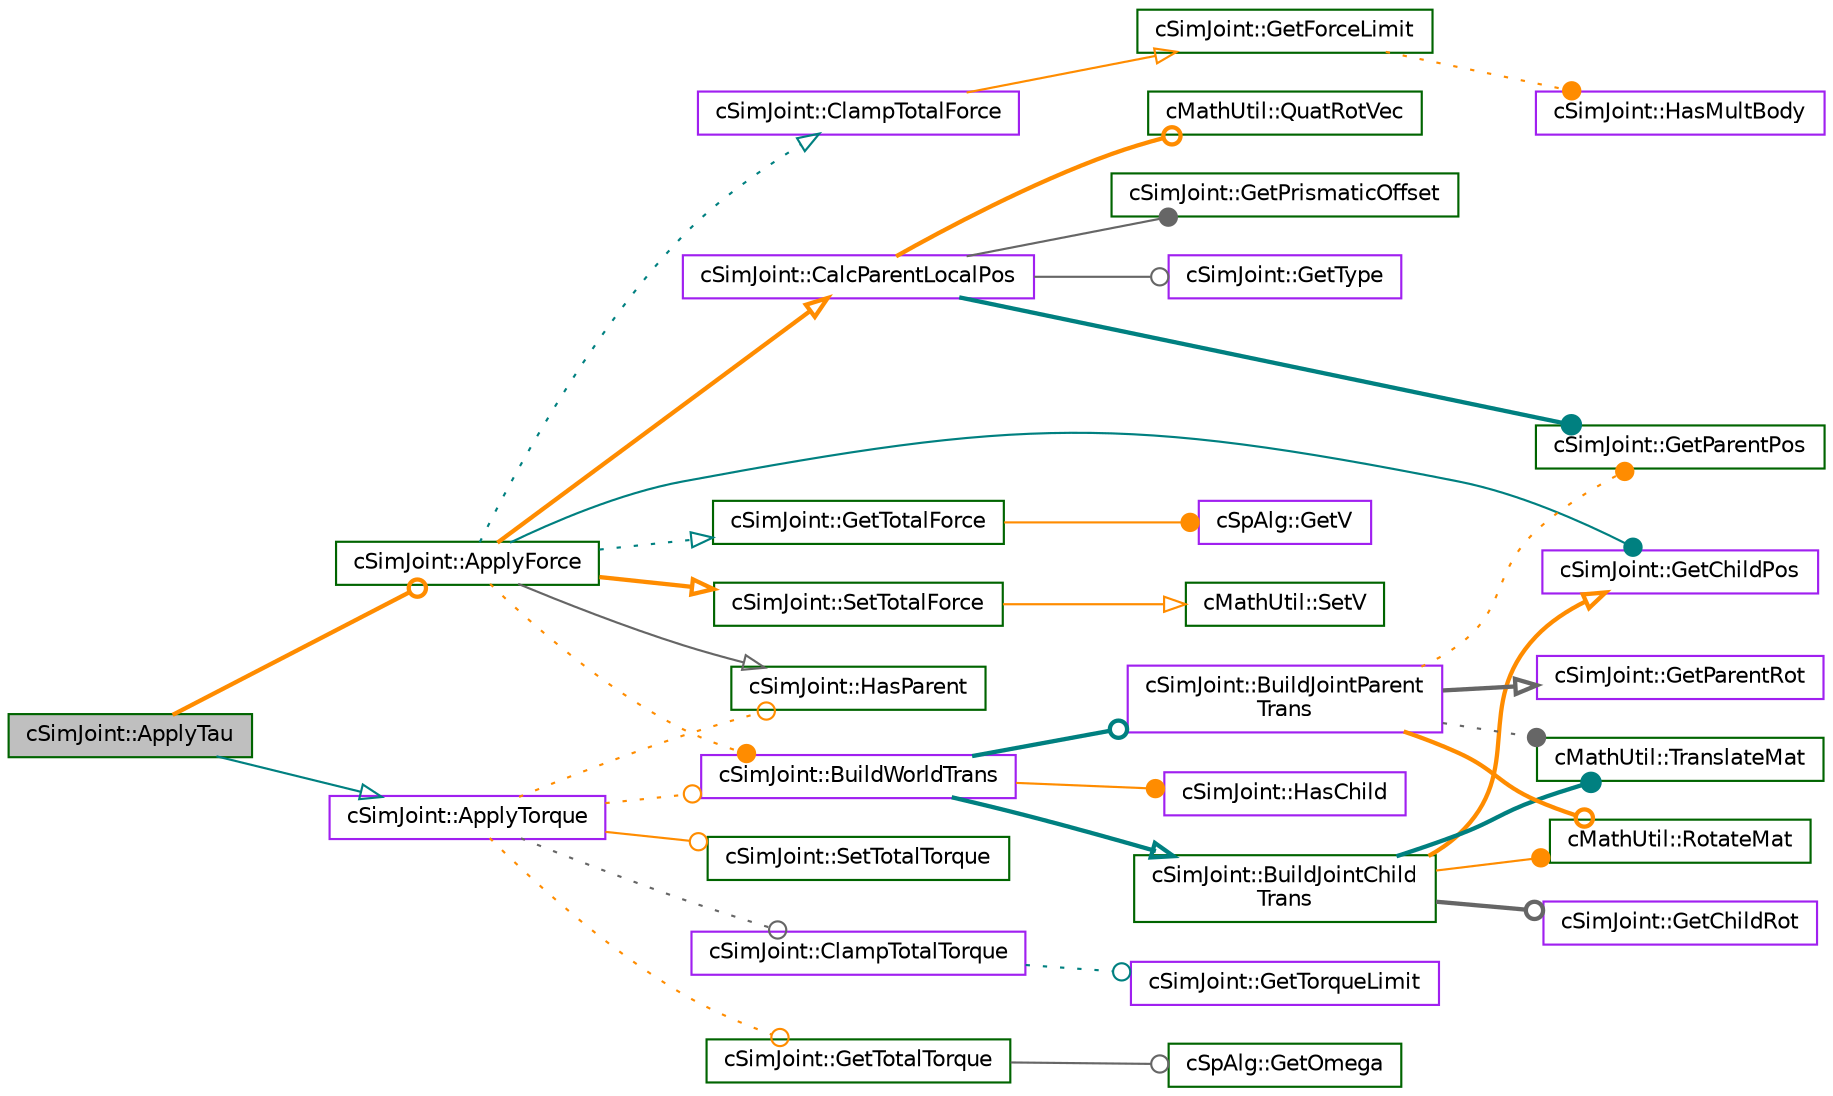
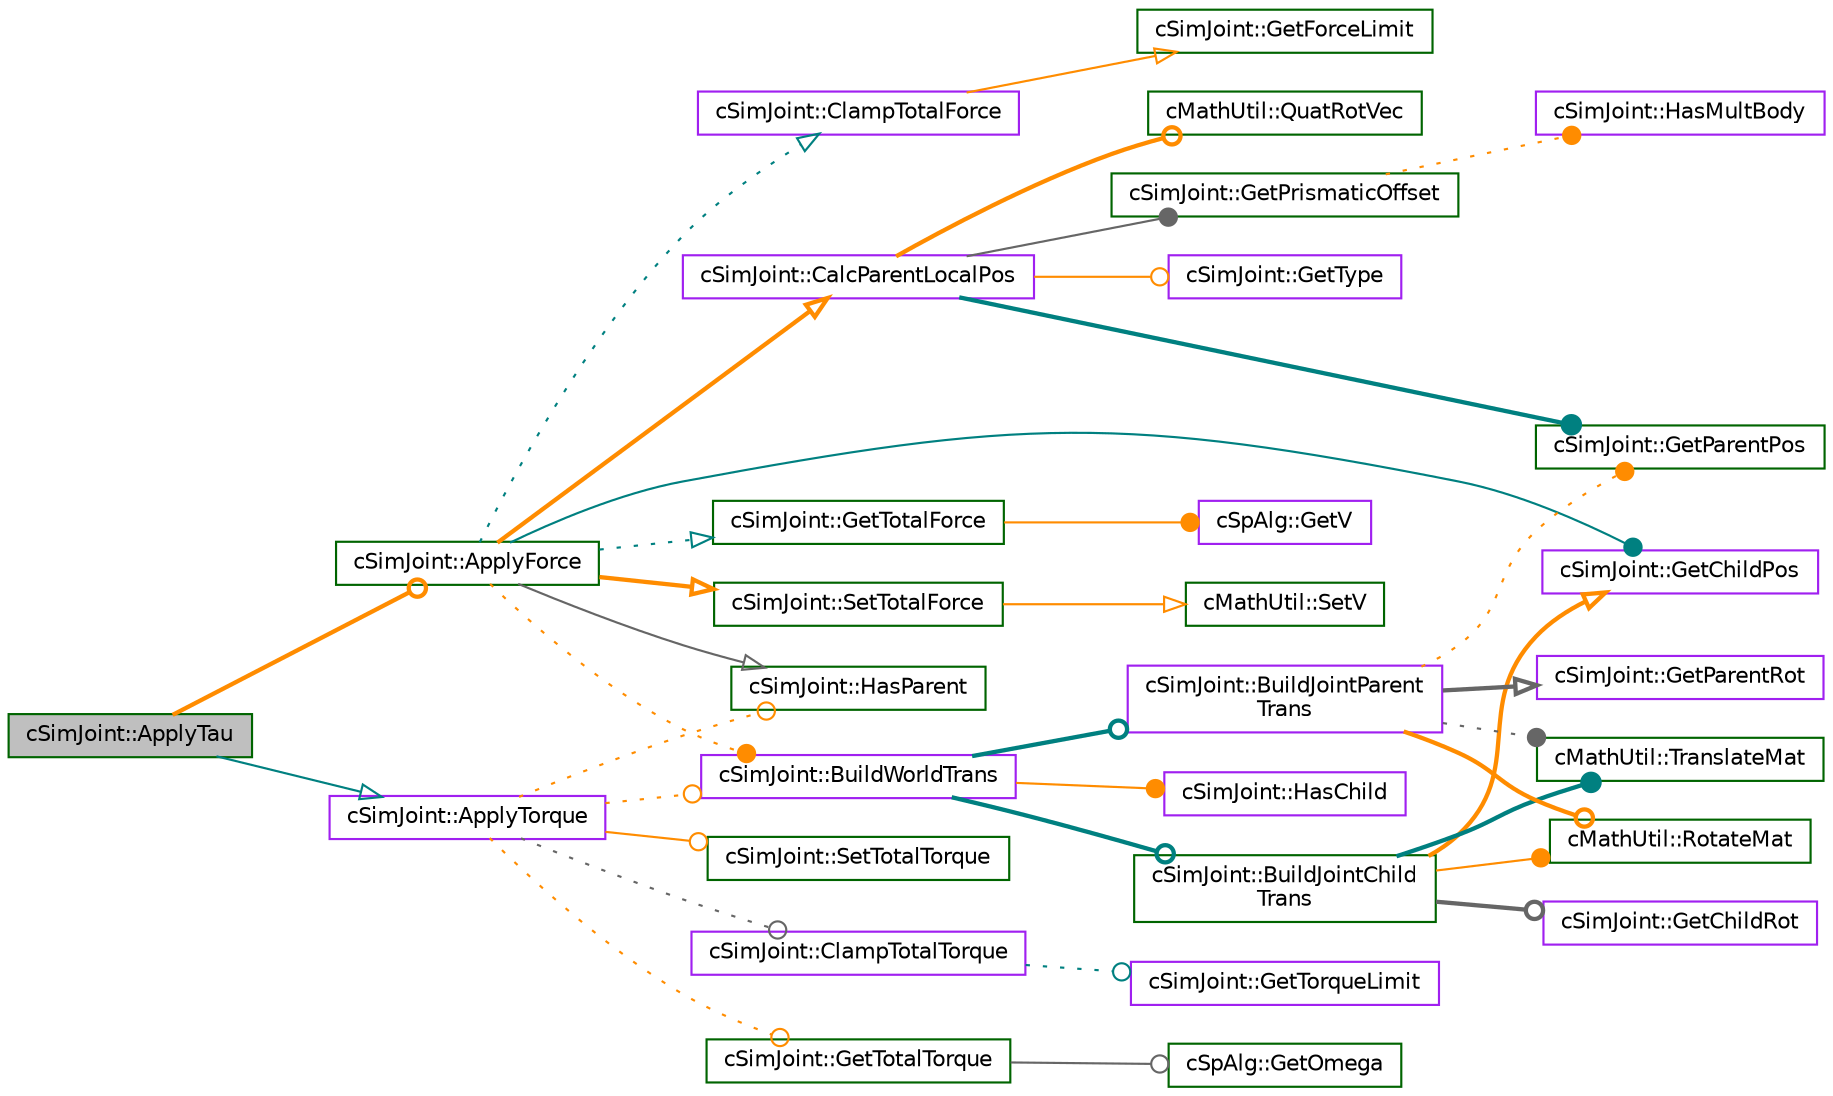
(1474, 70) -> (1474, 156)
(1092, 277) -> (1092, 277)
(1054, 823) -> (1054, 823)
